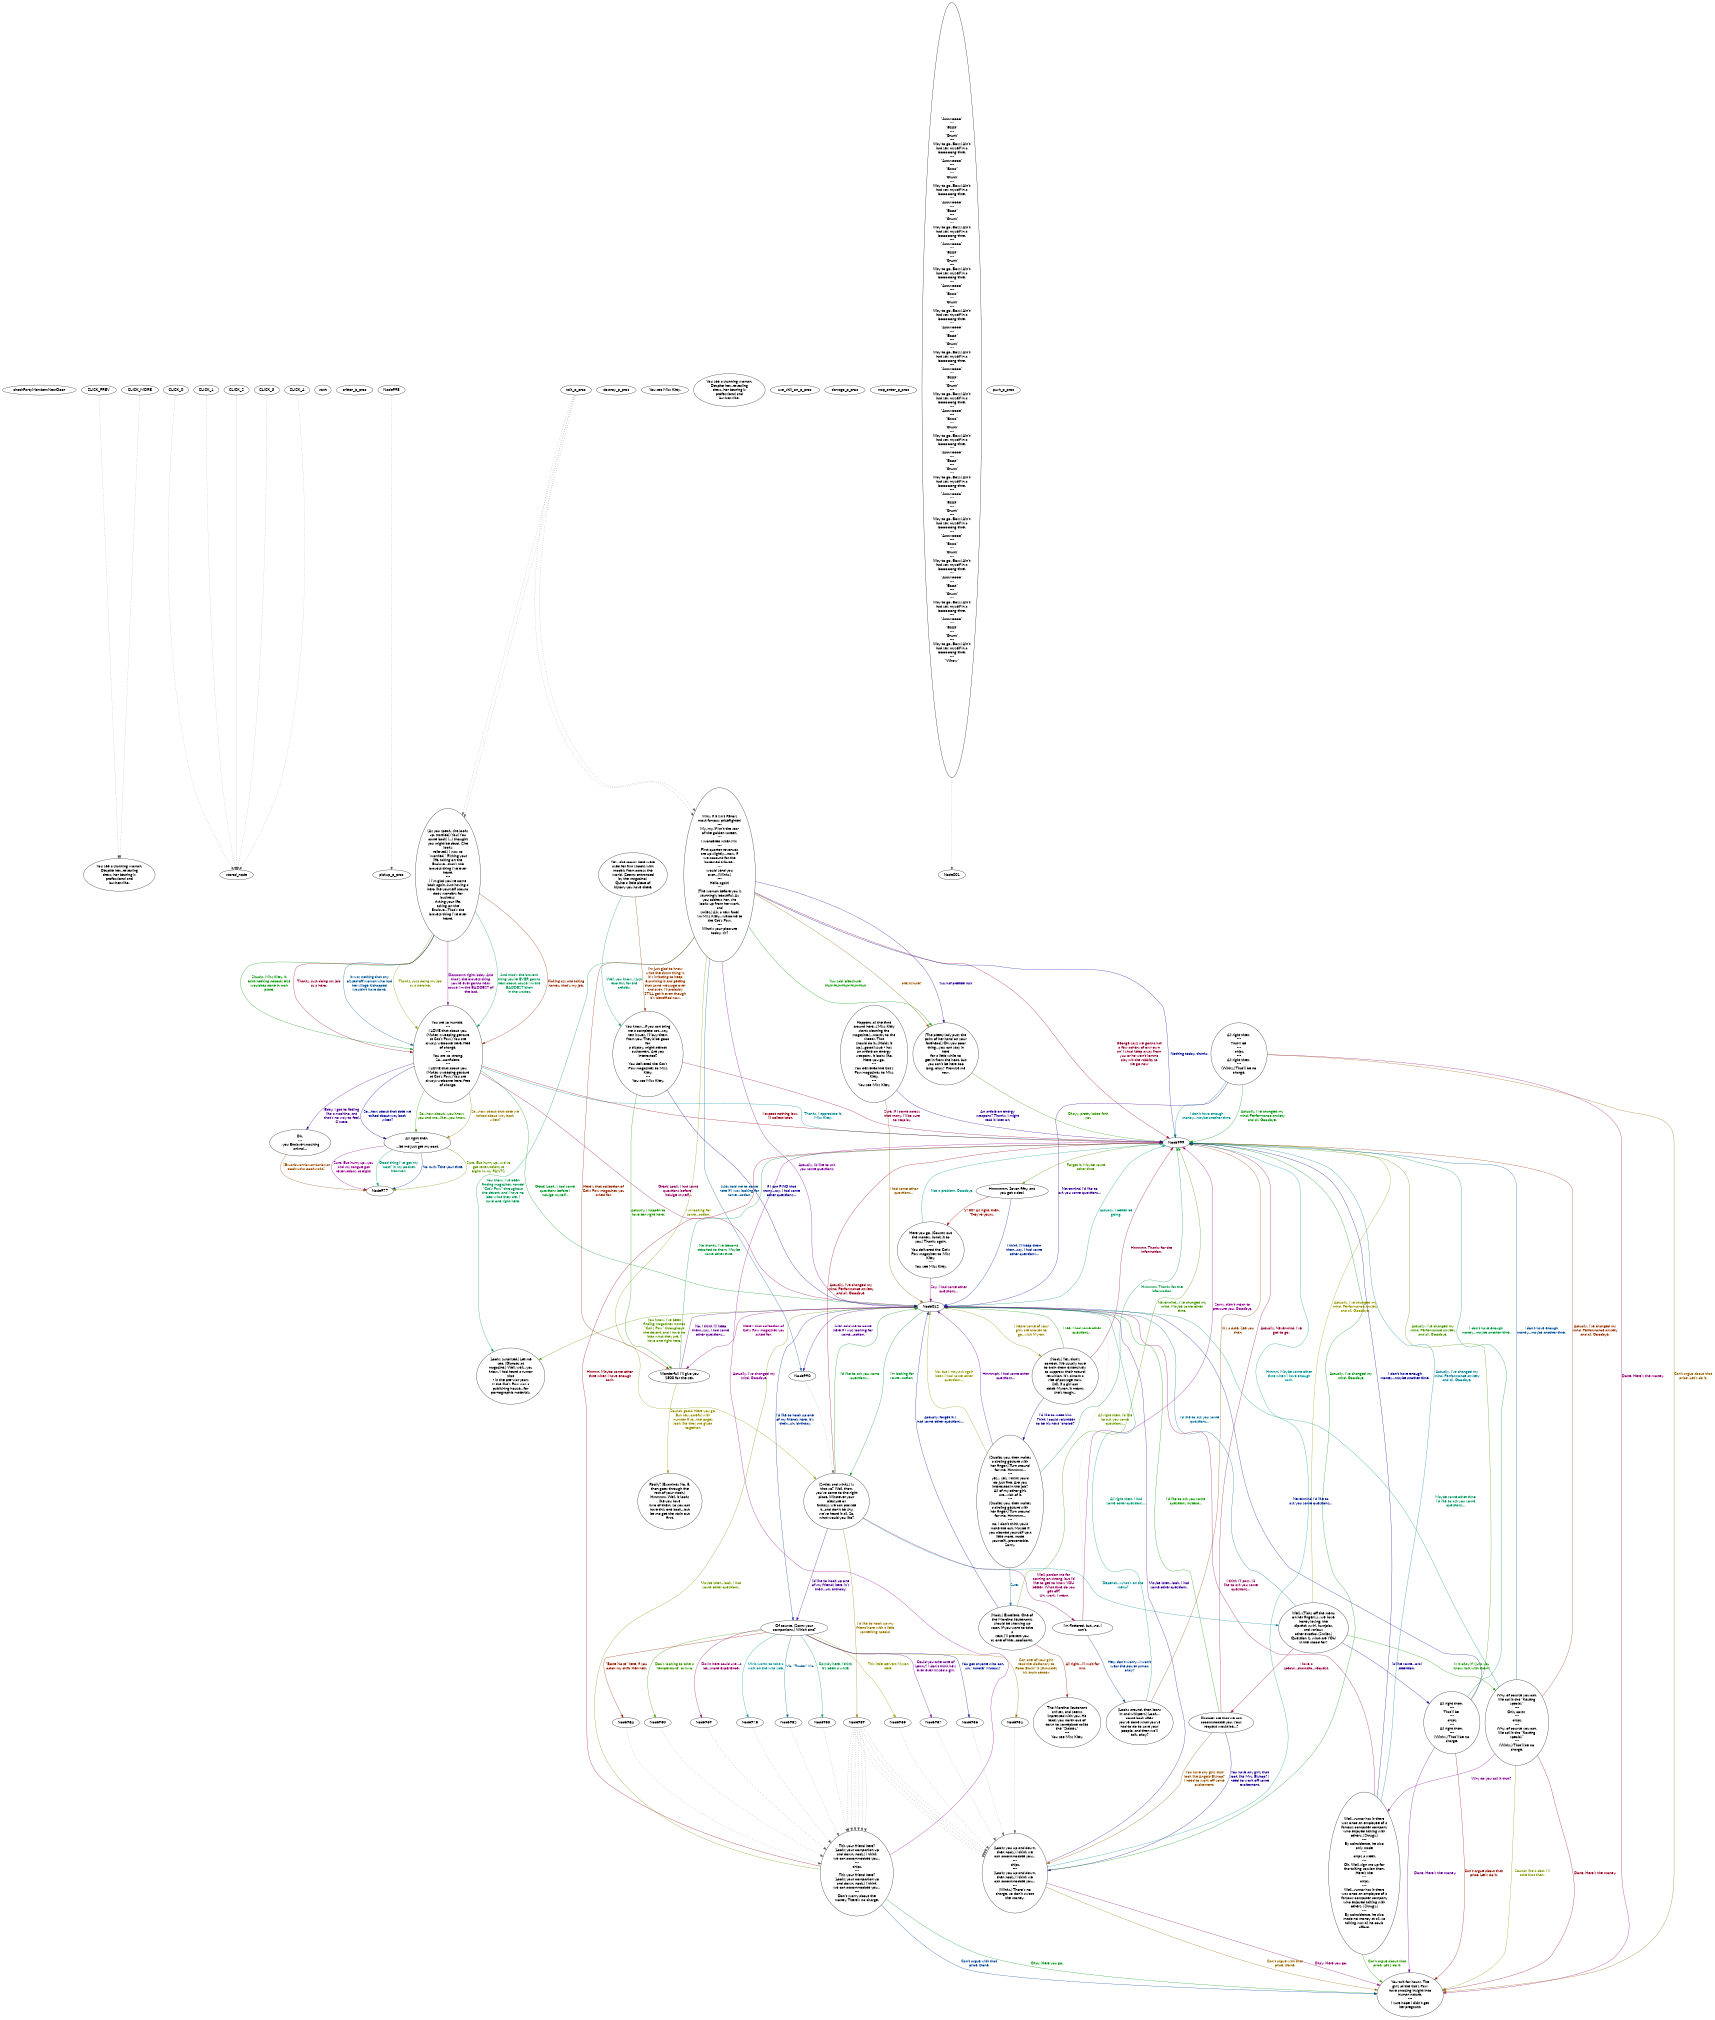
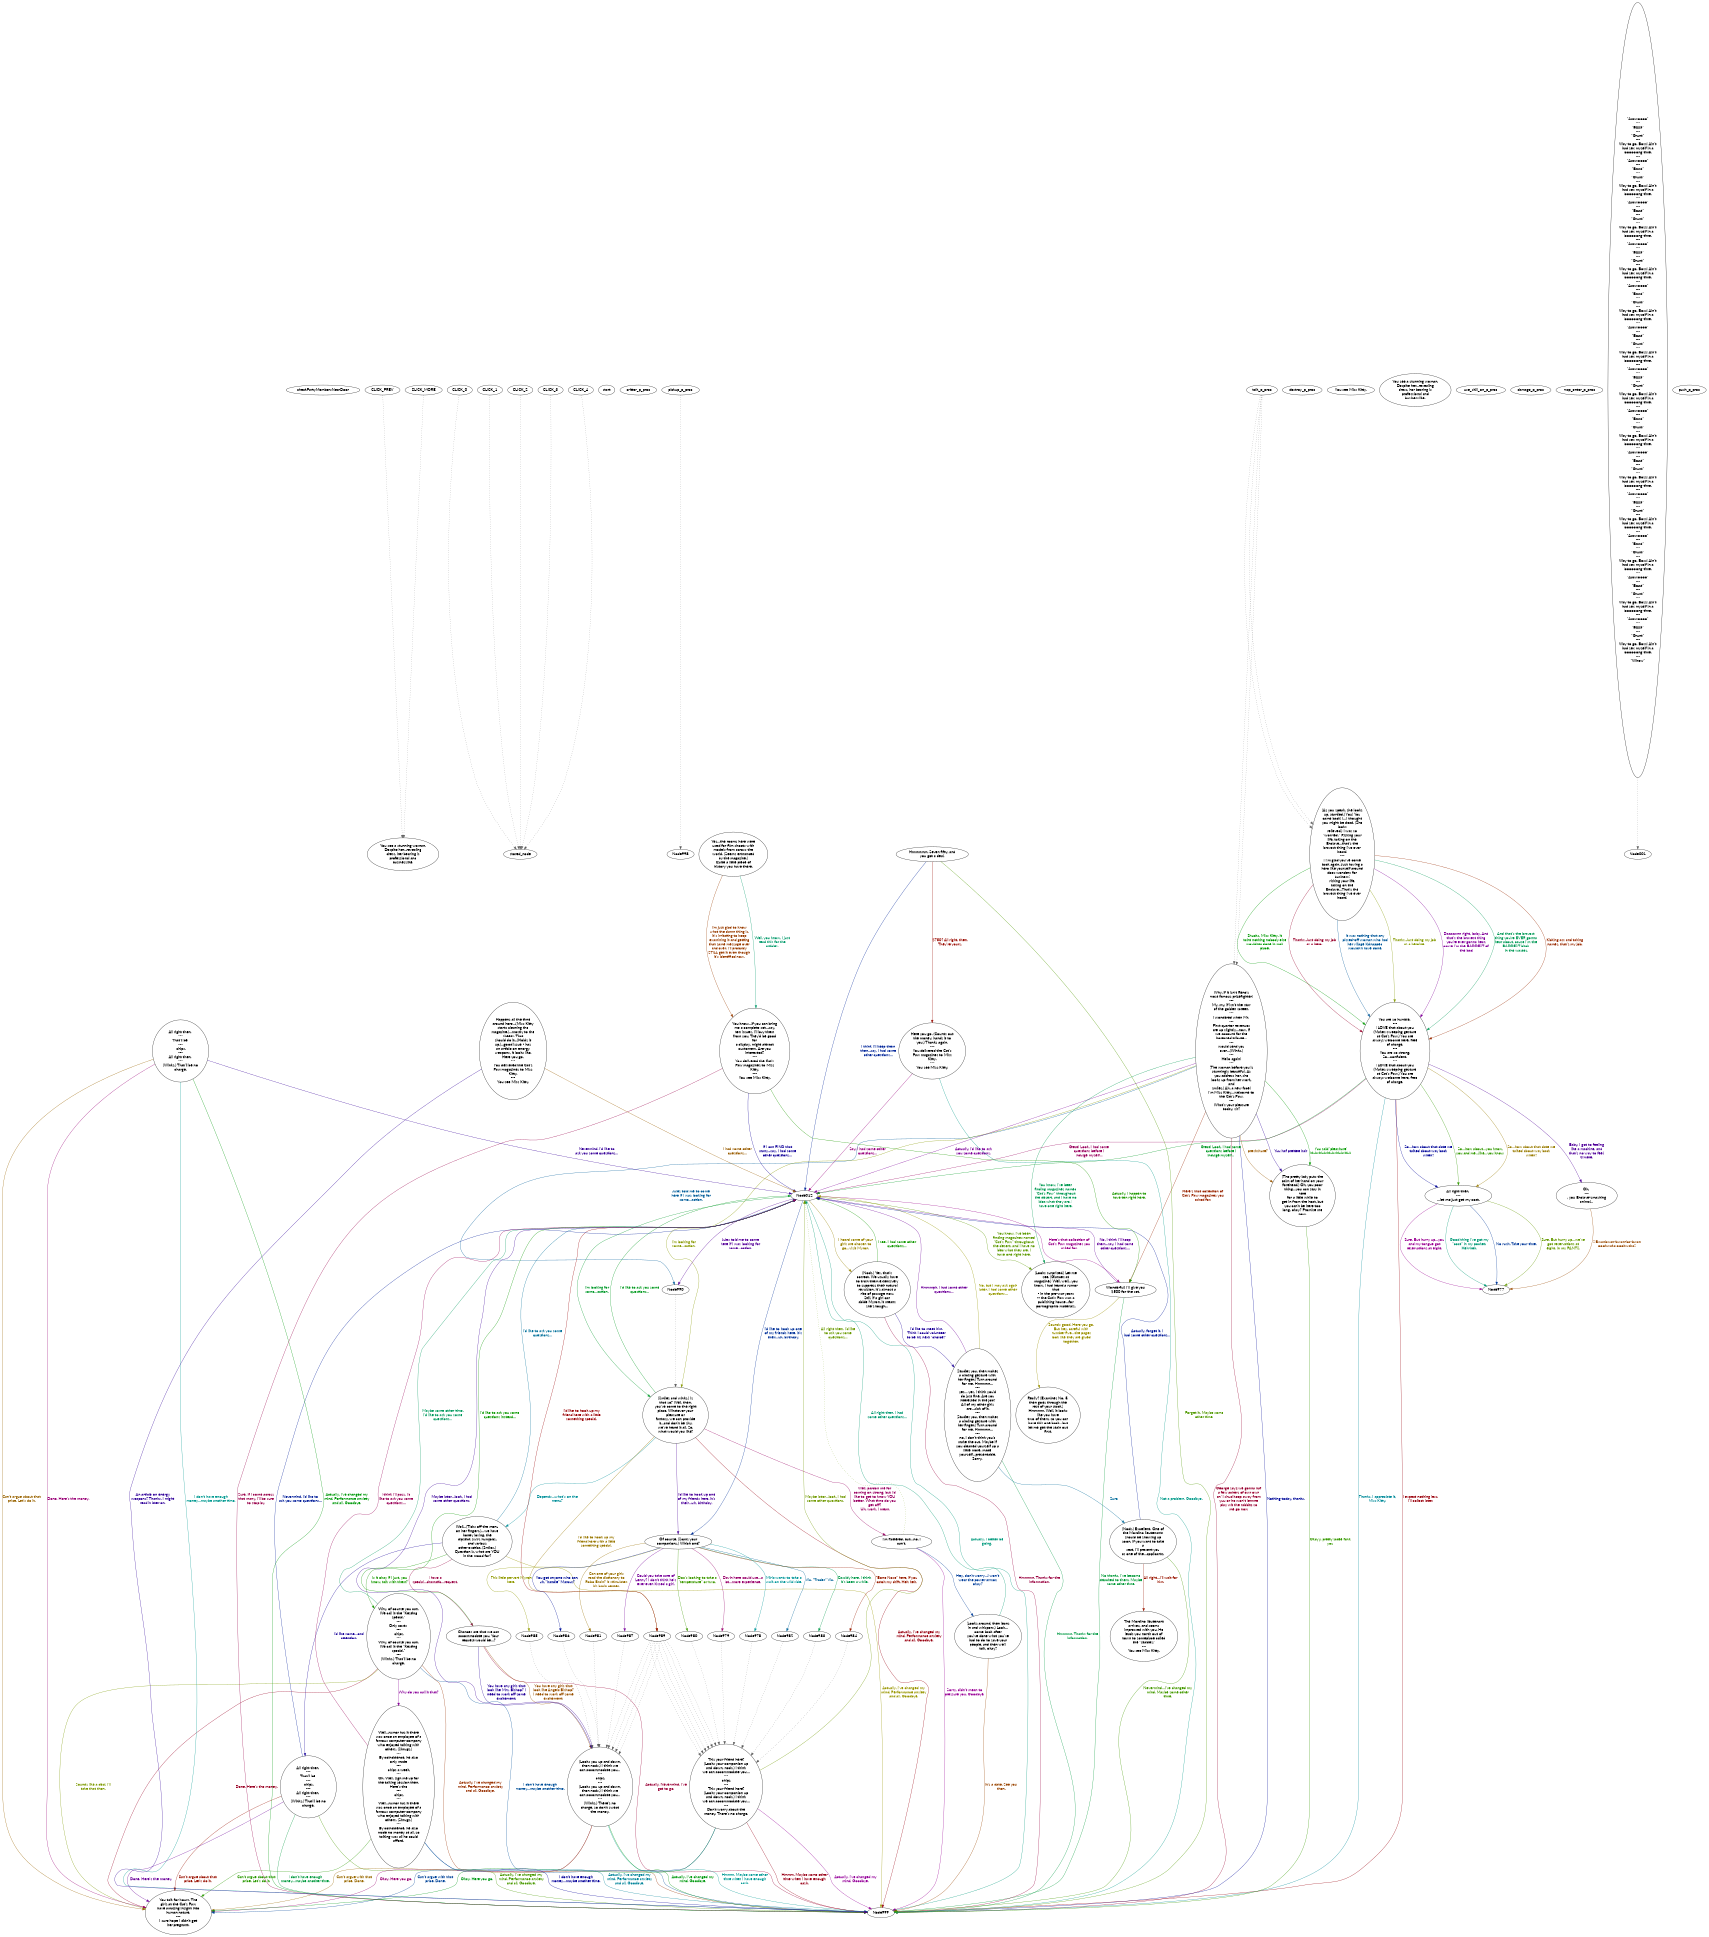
(392, 631) -> (681, 621)
(1091, 1154) -> (1184, 1477)
none -> (555, 1380)
(704, 1723) -> (721, 1636)
